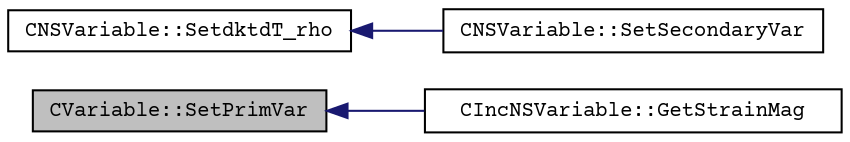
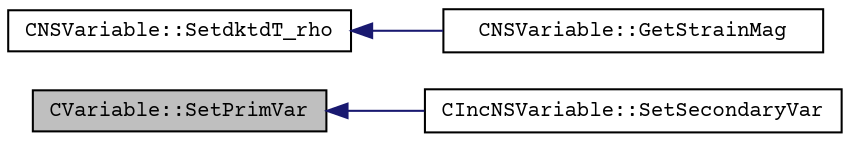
(633, 31) -> (633, 31)
(633, 111) -> (633, 111)
